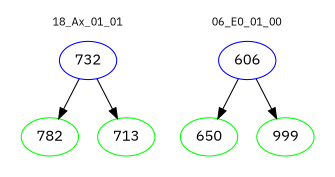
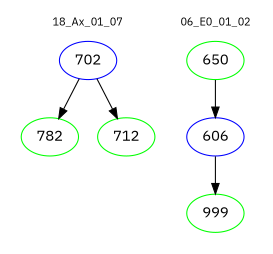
(88, 23) -> (88, 23)
(247, 23) -> (216, 23)
(88, 60) -> (88, 60)
(231, 94) -> (215, 93)
(126, 137) -> (126, 137)
